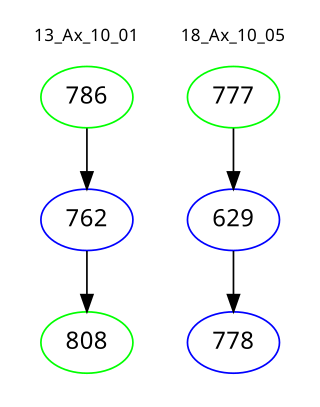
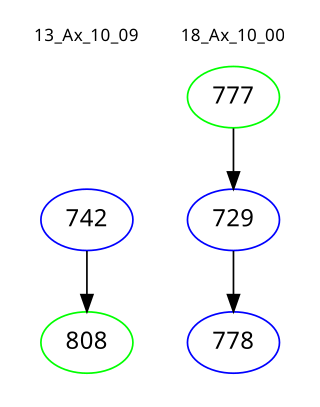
(87, 37) -> (87, 37)
(233, 37) -> (233, 37)
(87, 97) -> none
(87, 220) -> (87, 220)
(233, 220) -> (233, 220)
